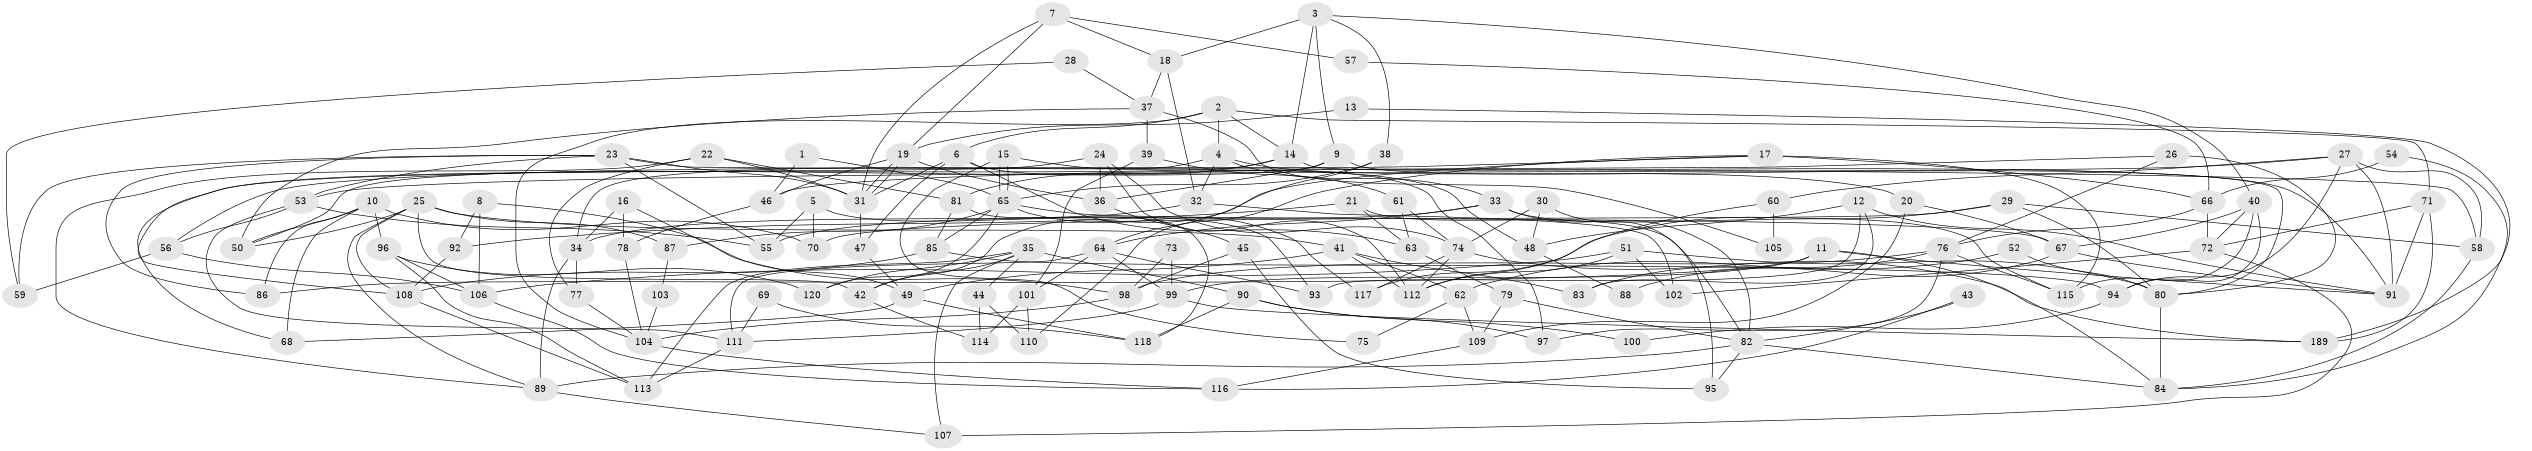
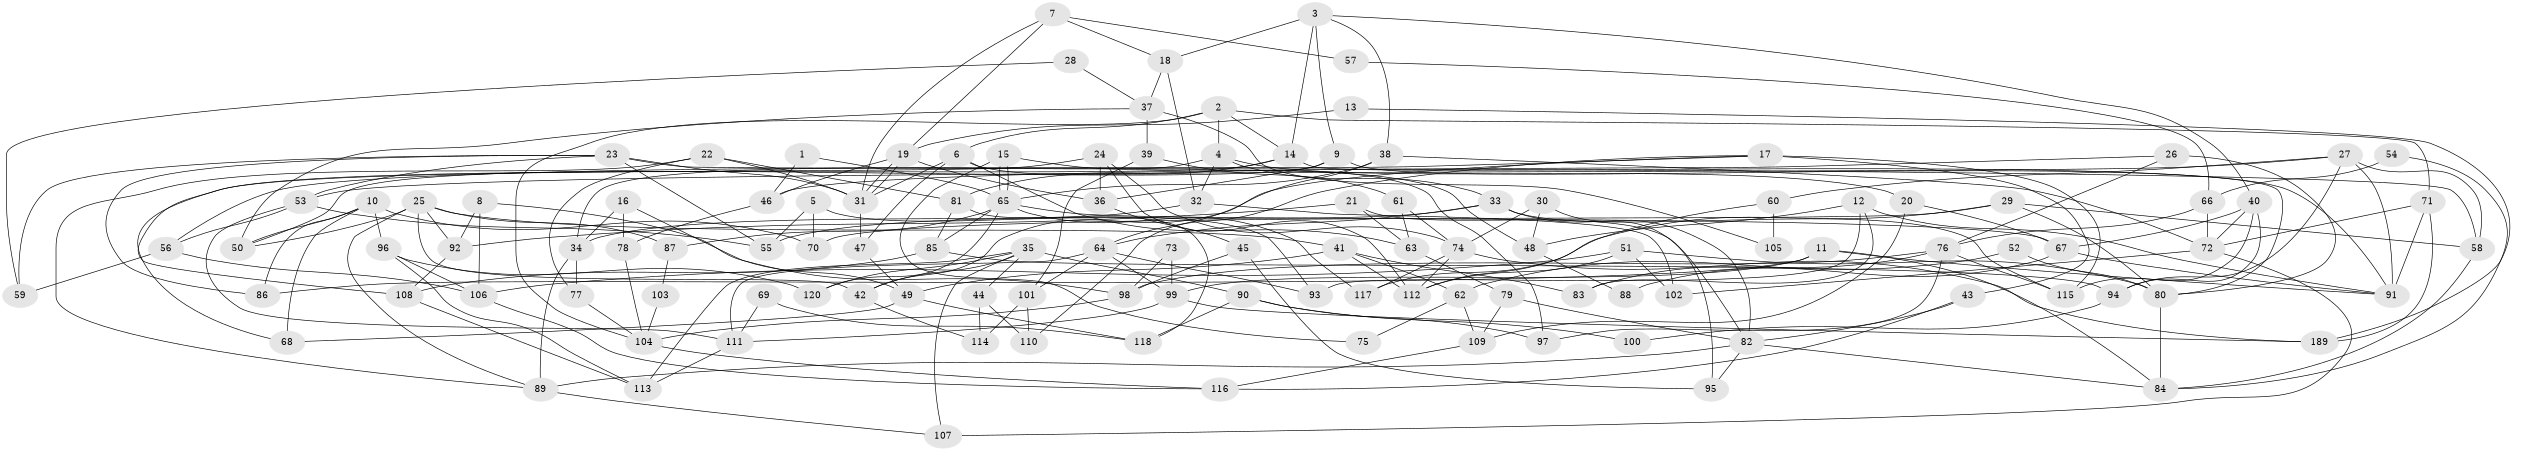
none -> (1842, 176)
(2069, 179) -> (2009, 183)
(358, 243) -> (439, 228)
